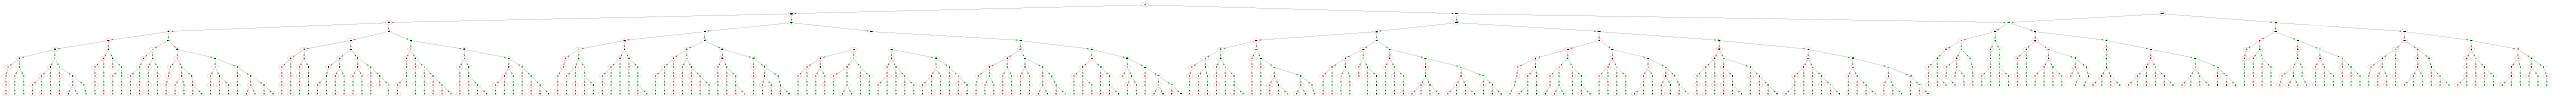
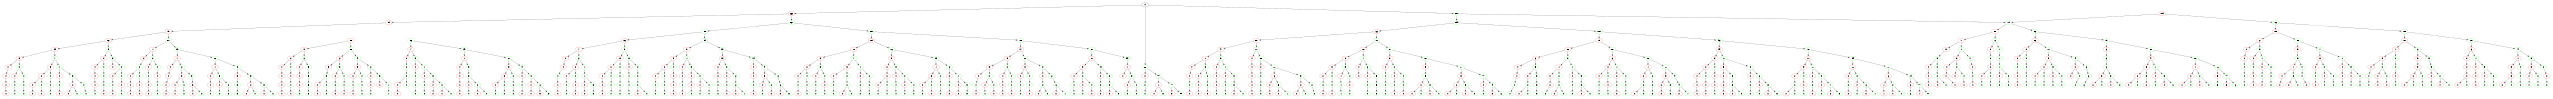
(389, 32) -> none
none -> (871, 40)
(1136, 62) -> (1145, 35)
